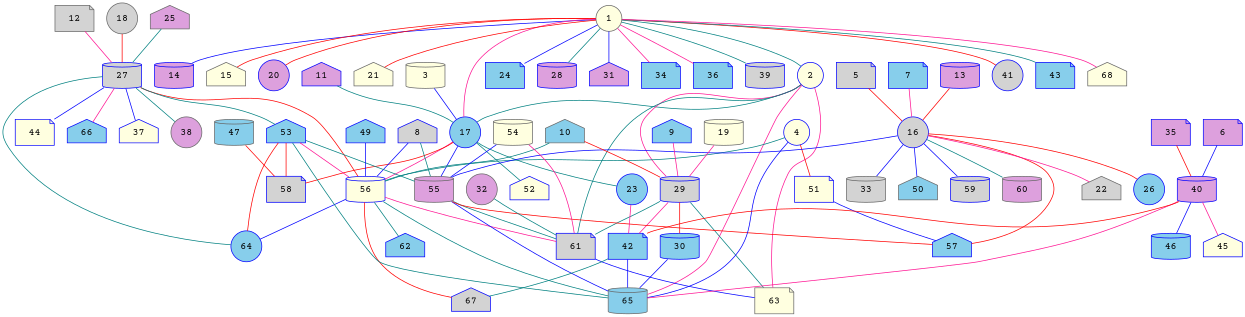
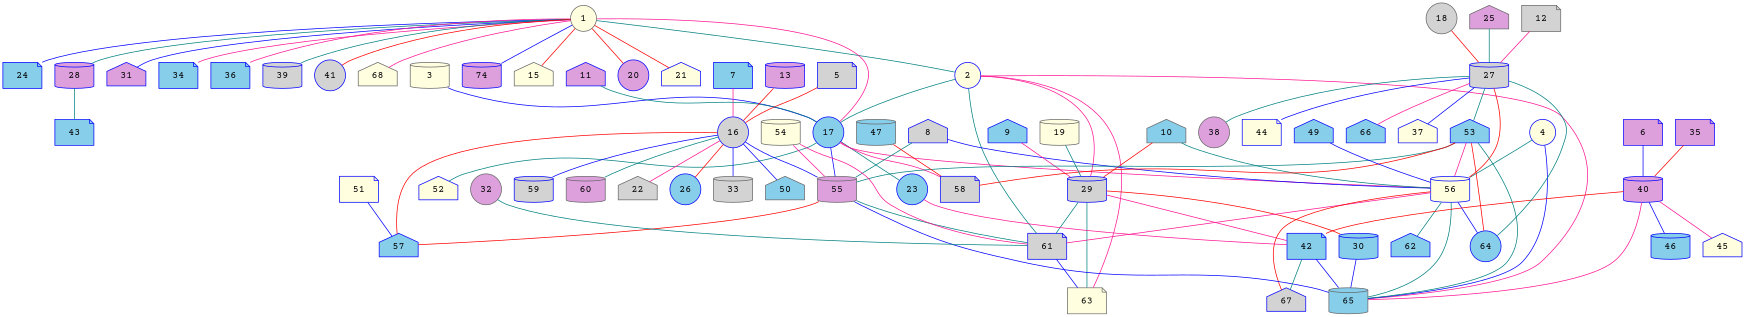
(933, 43) -> (74, 104)
(174, 75) -> (482, 75)
(373, 75) -> (681, 75)
(478, 158) -> (809, 161)
(702, 161) -> (1071, 157)
(396, 163) -> (892, 161)
(806, 164) -> none
